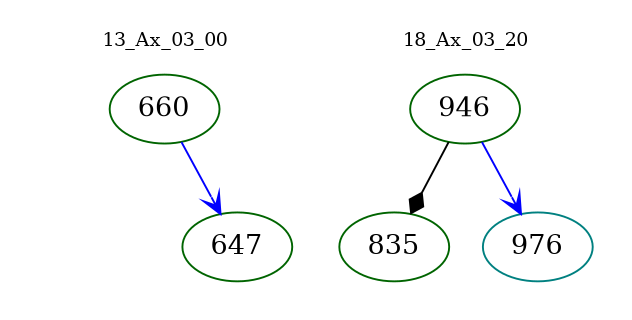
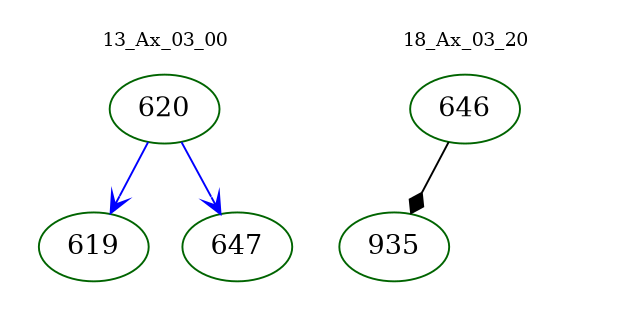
(165, 109) -> (165, 109)
(465, 109) -> (465, 109)
none -> (94, 247)
(394, 247) -> (394, 247)
(538, 247) -> none
